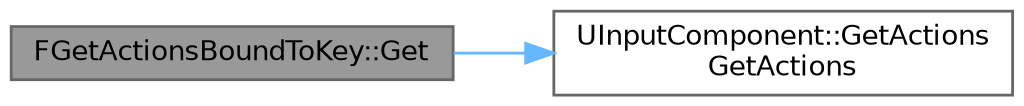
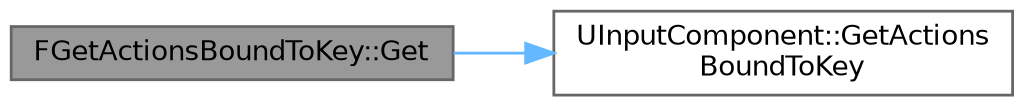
(783, 53) -> (783, 53)
